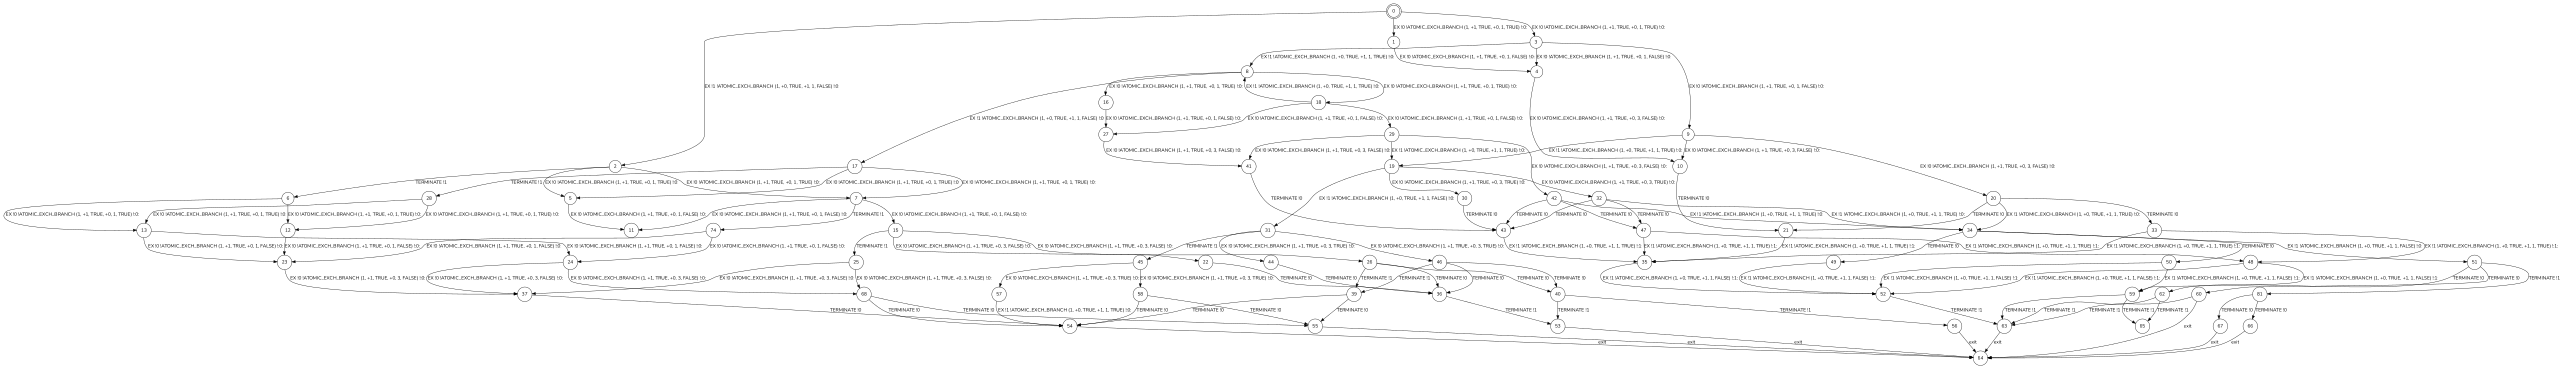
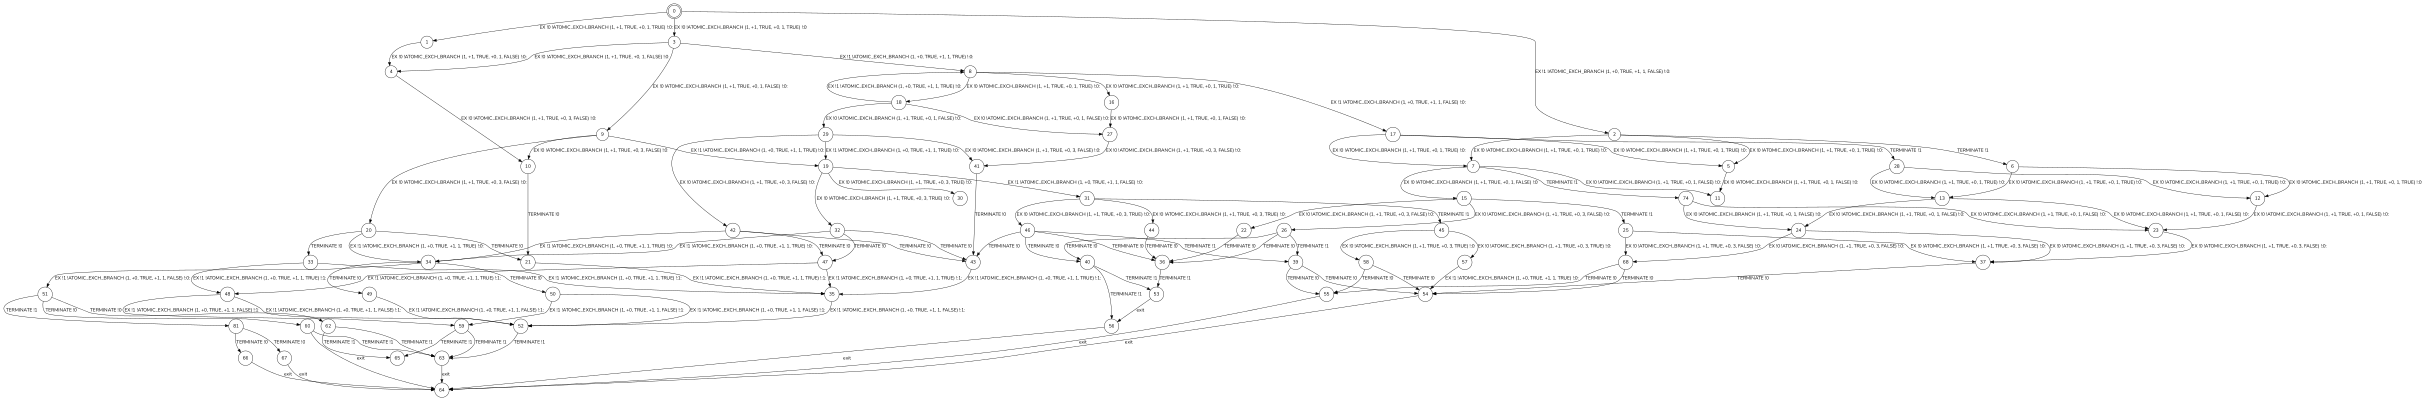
(1473, 223) -> (998, 239)
(1767, 342) -> (1135, 309)
